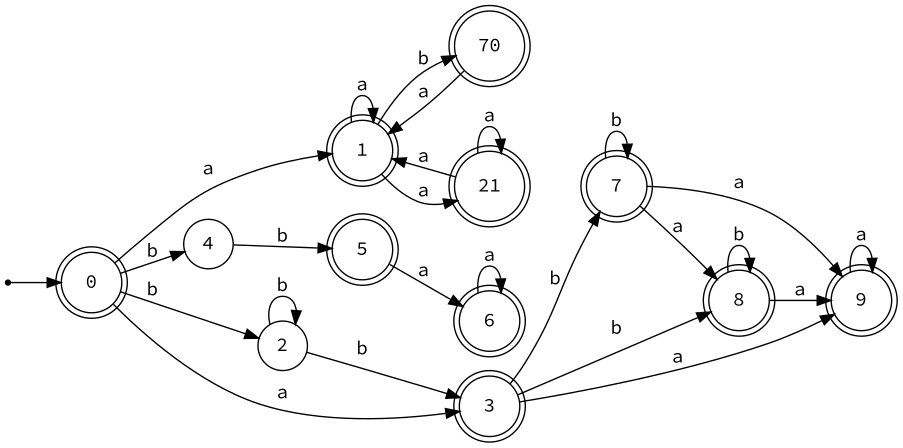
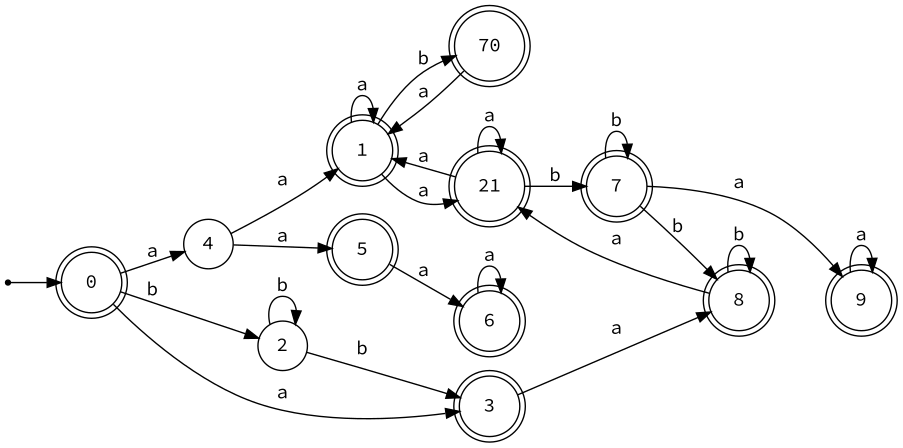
(207, 191) -> (280, 207)
(678, 227) -> (678, 227)
(283, 236) -> (283, 236)
(153, 252) -> (153, 252)
(793, 300) -> (616, 263)
(555, 306) -> (549, 186)
(617, 329) -> (617, 329)
(673, 371) -> none
